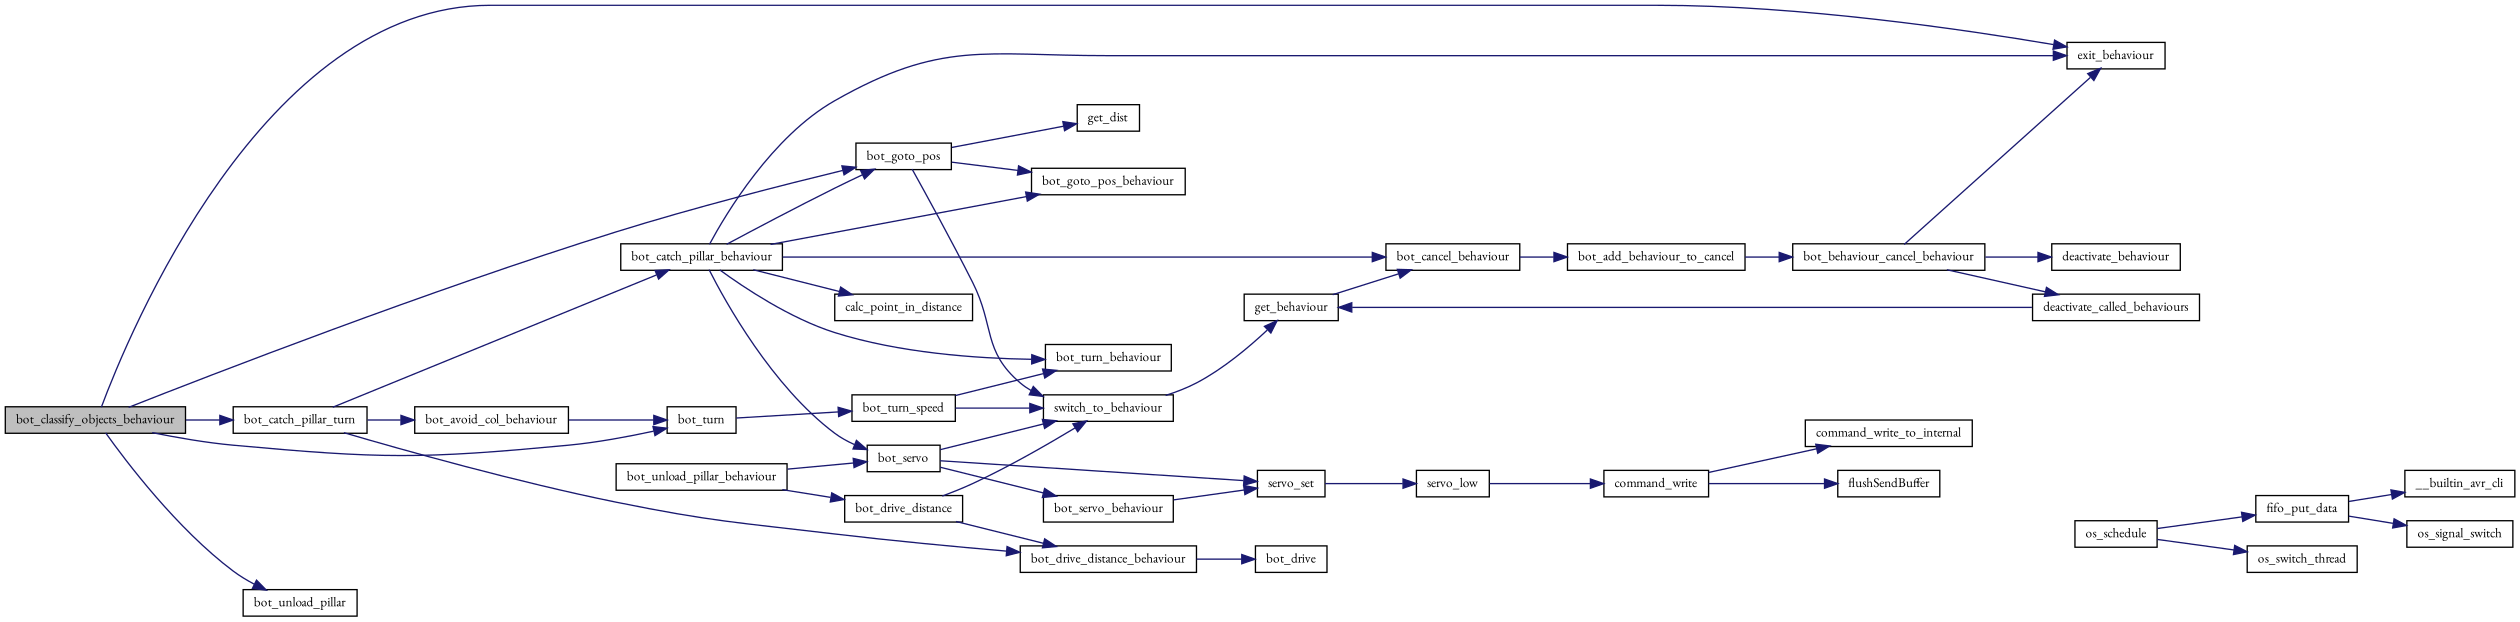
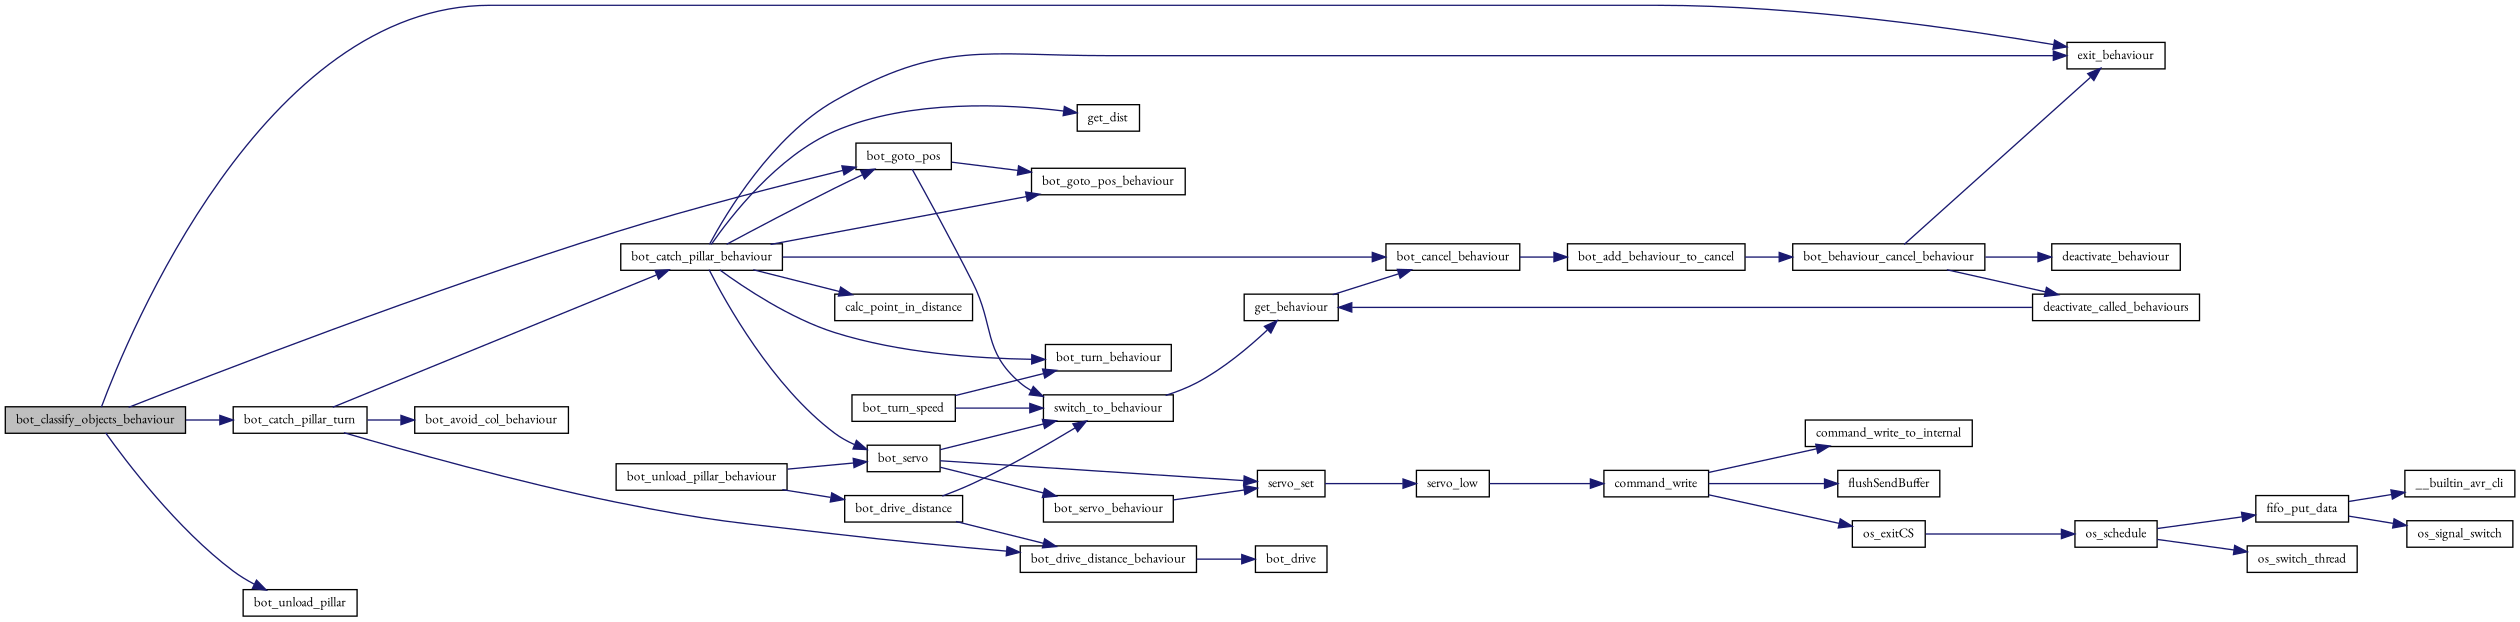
(1008, 137) -> (864, 121)
(702, 420) -> none
none -> (1889, 534)
